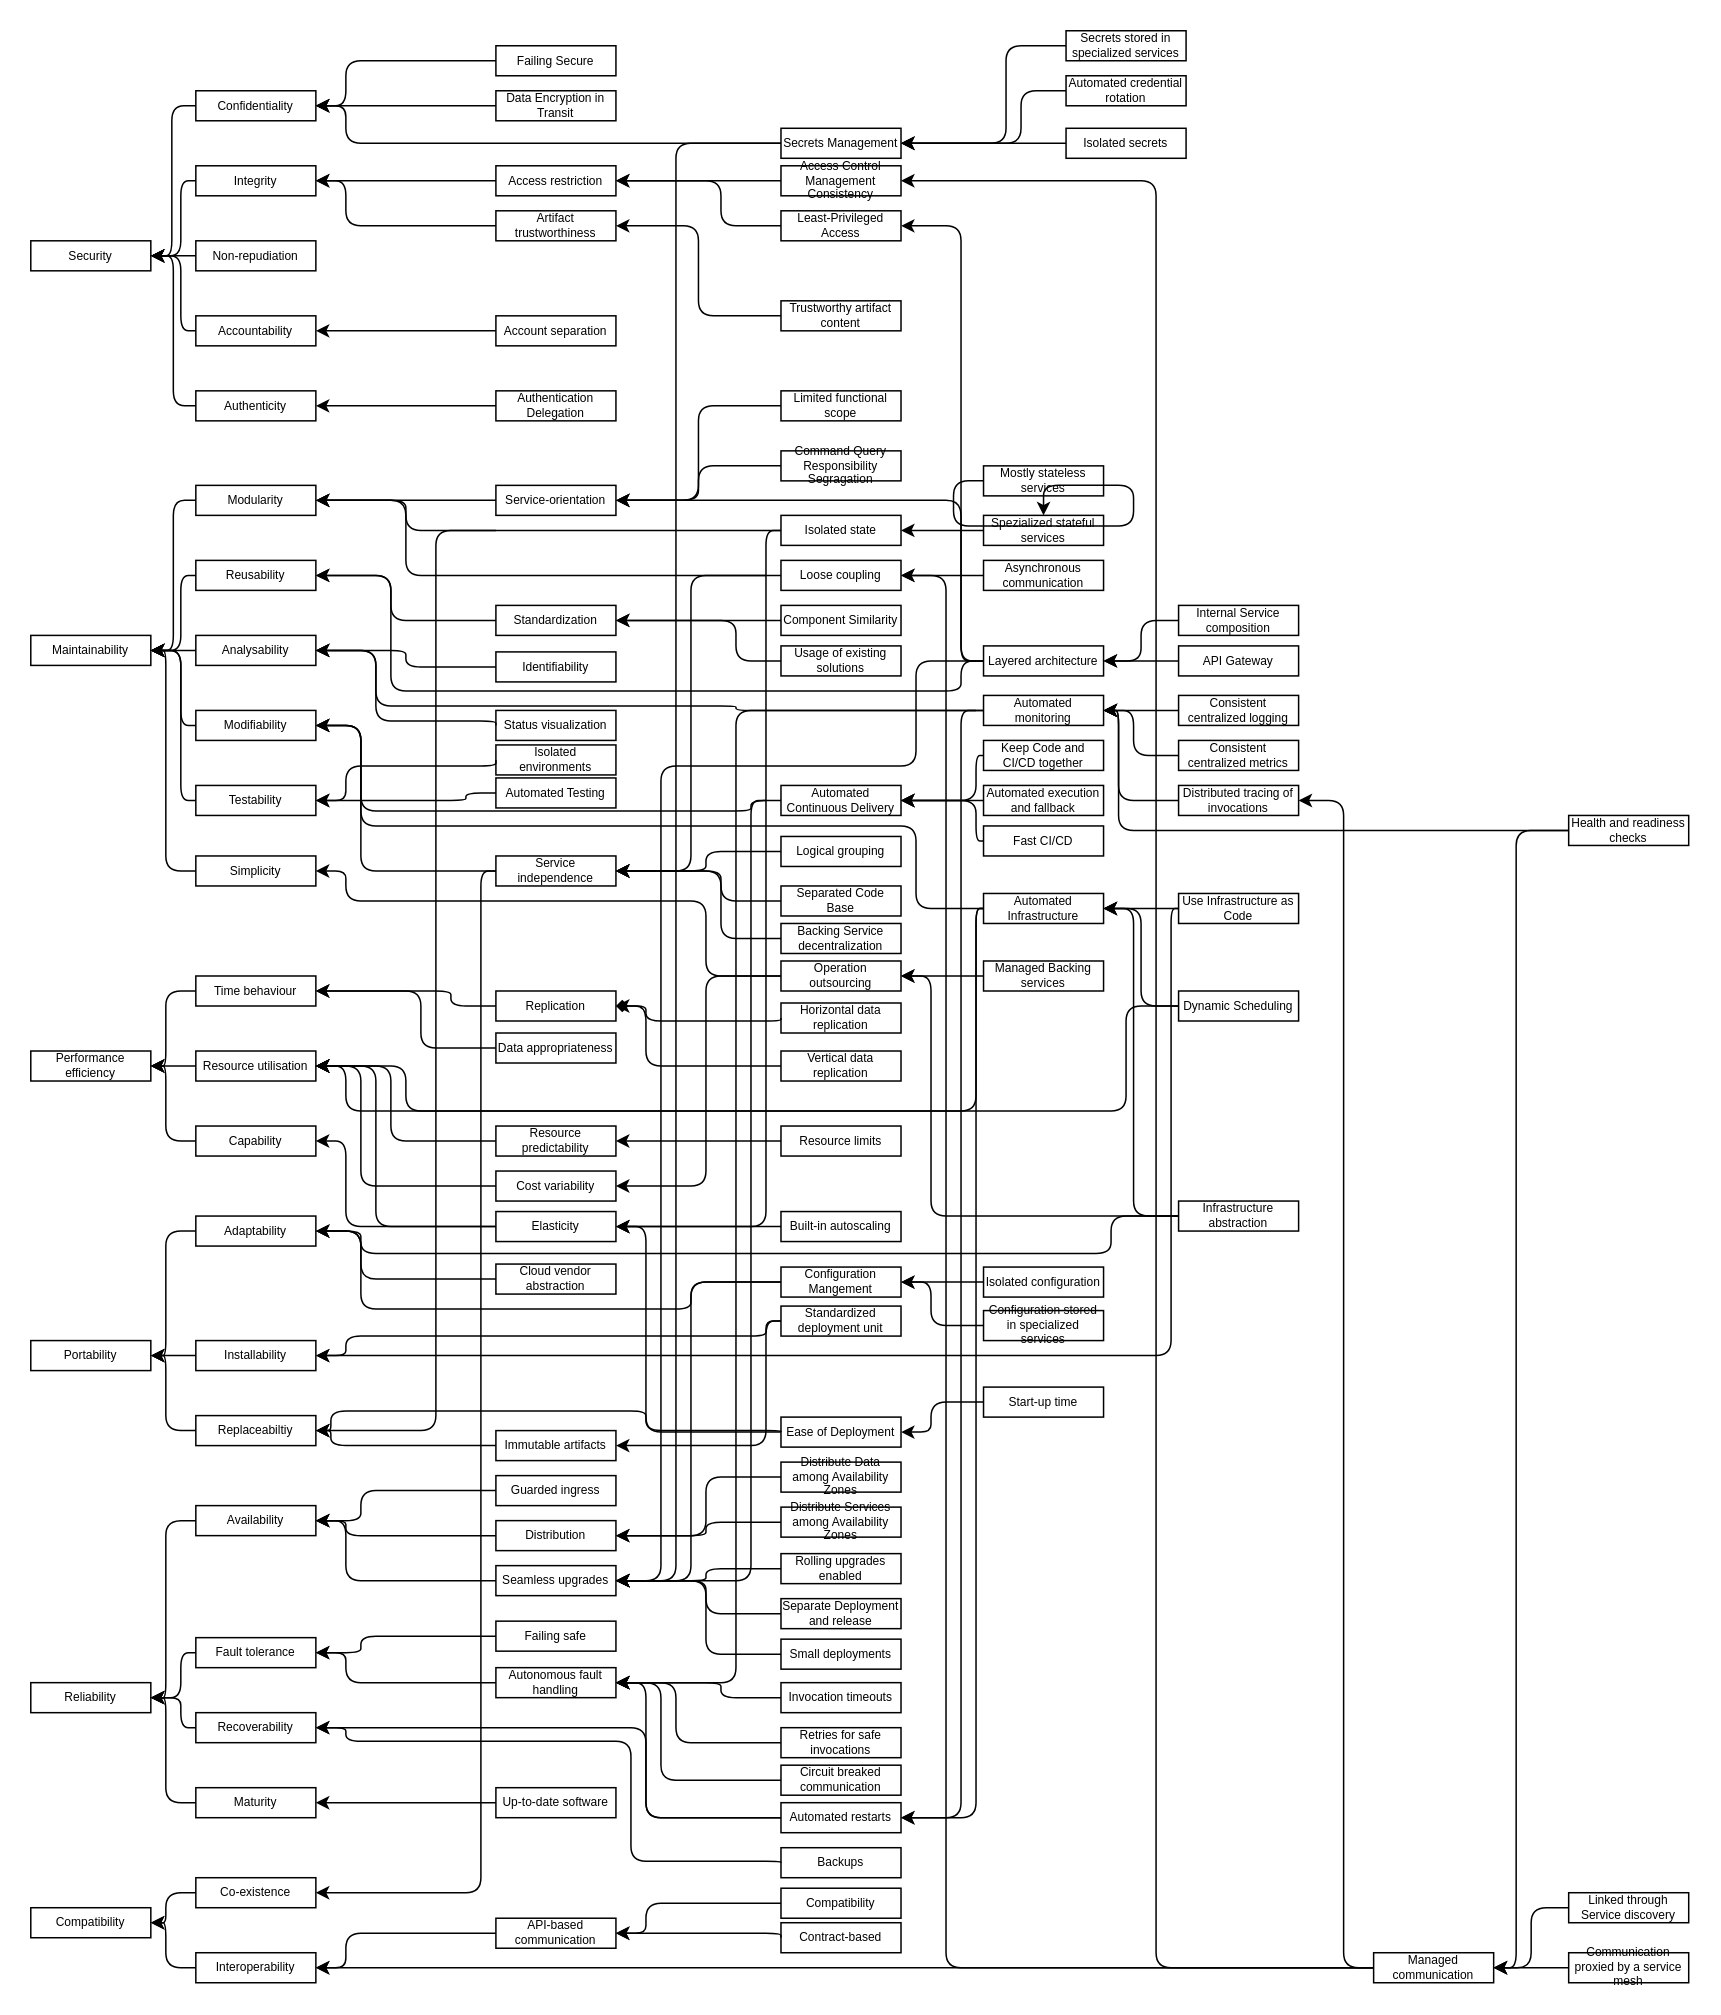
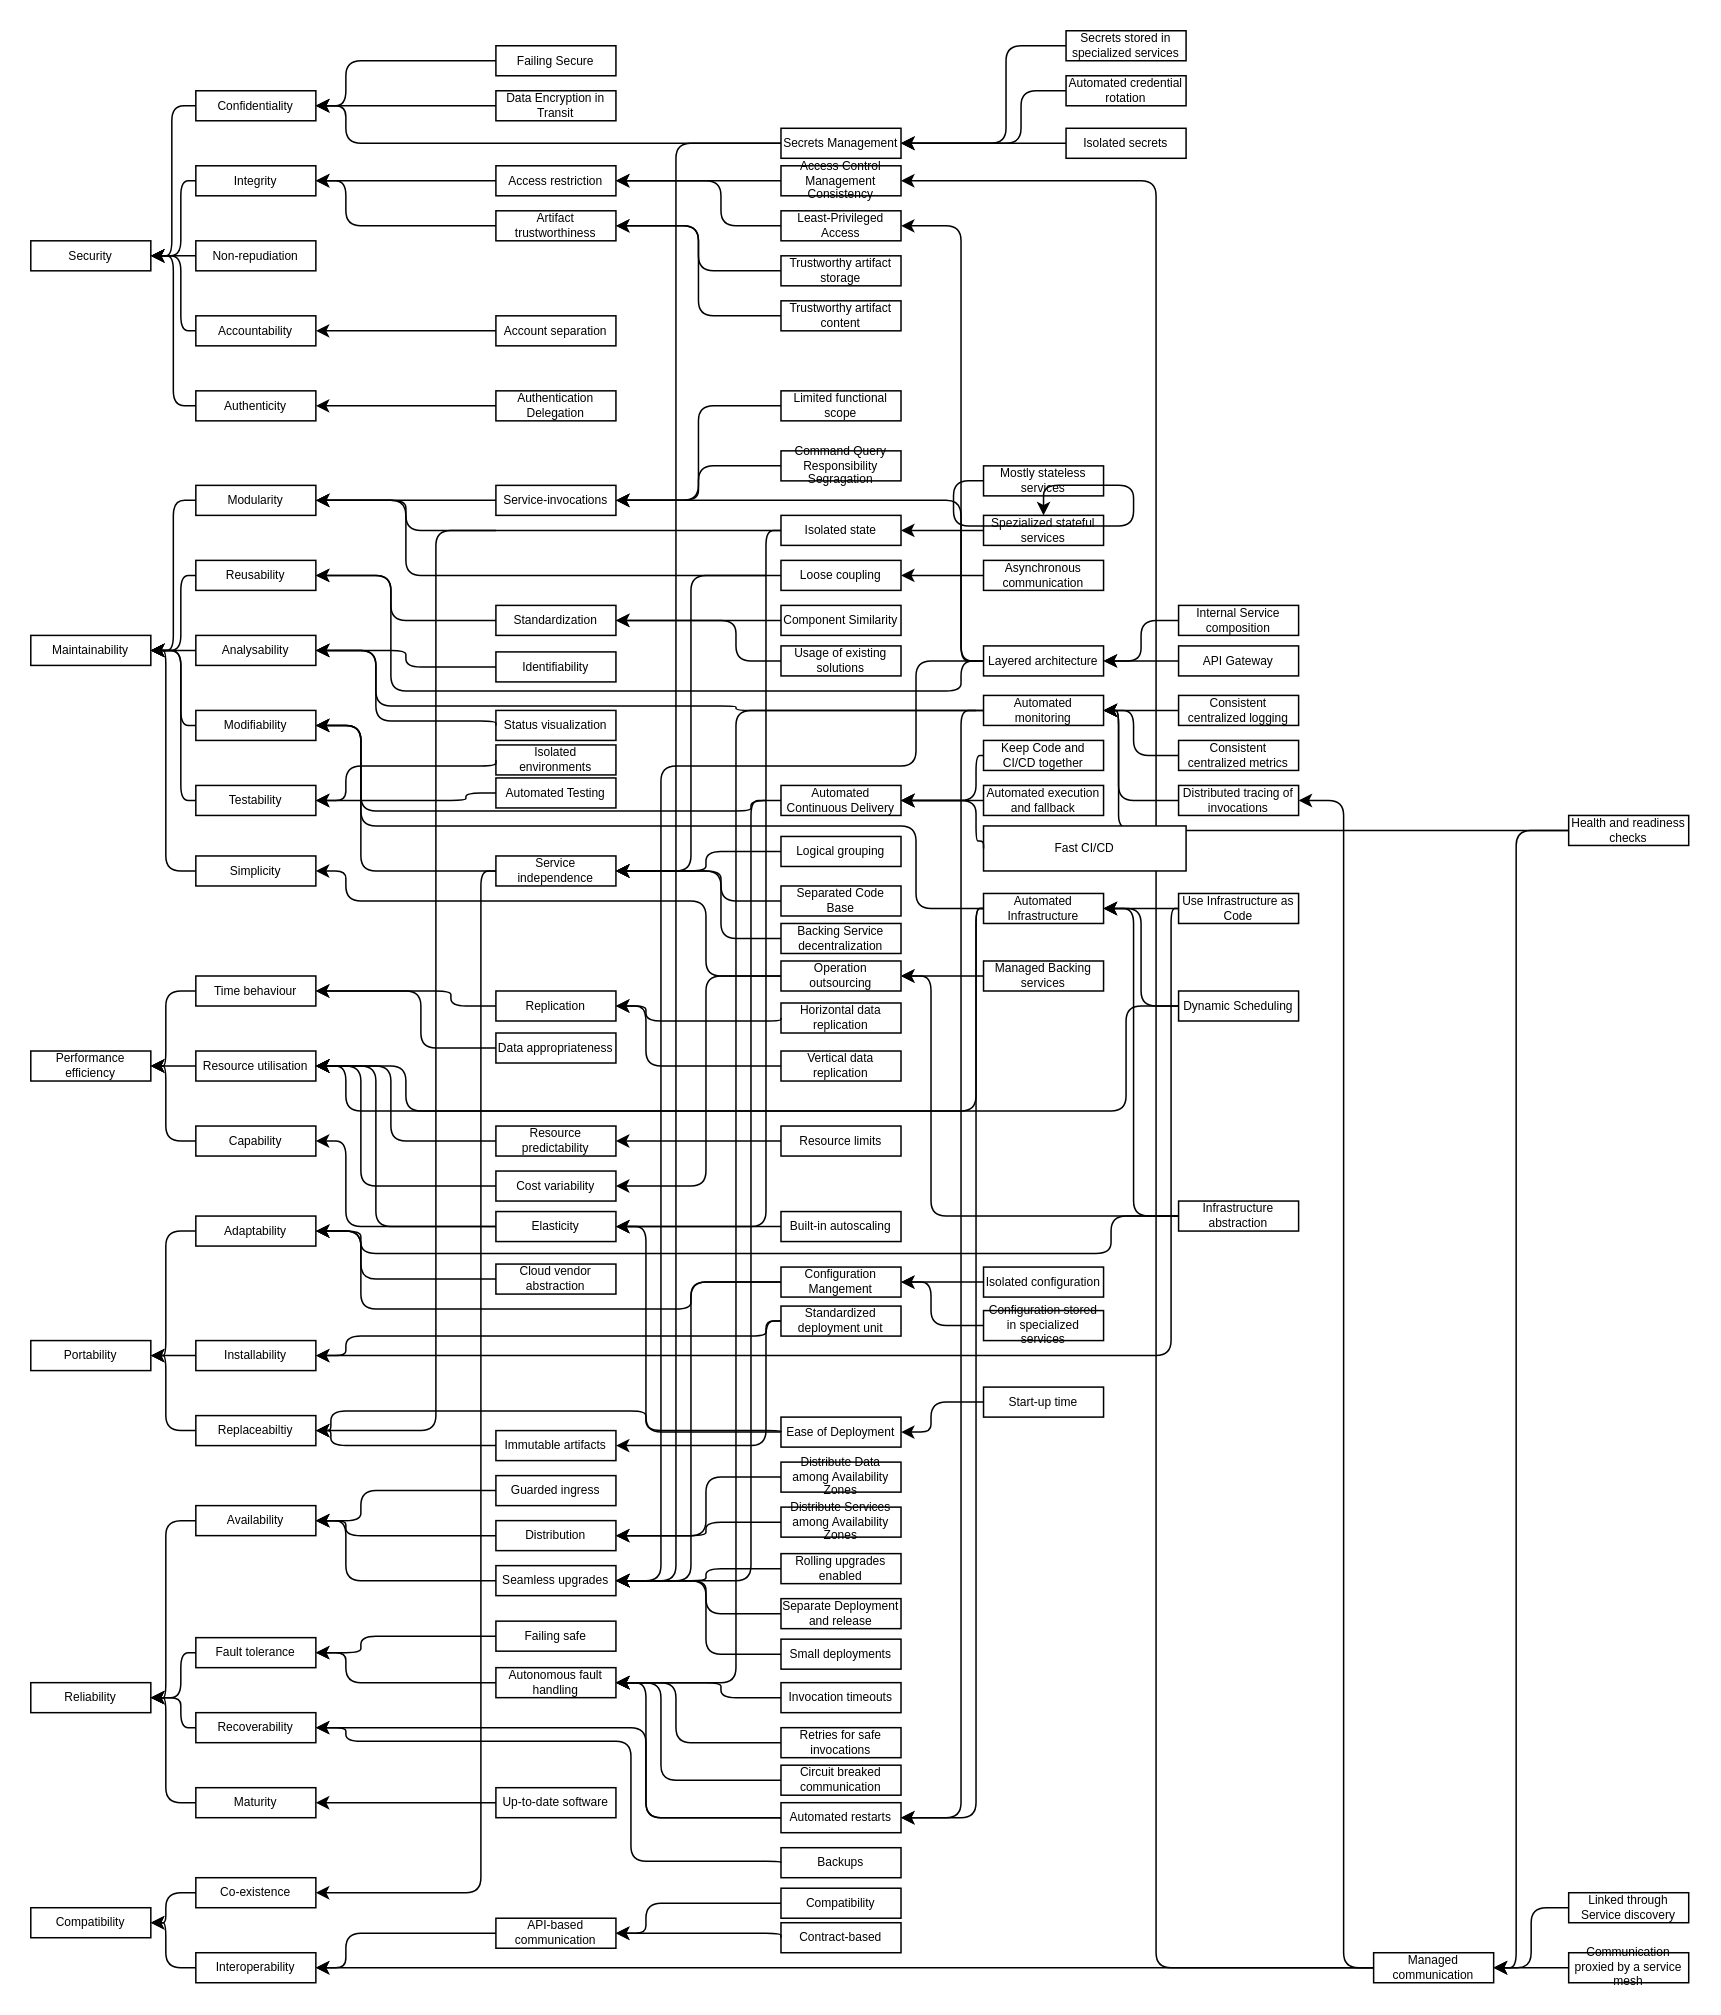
none -> (740, 271)
none -> (841, 271)
(556, 500) -> (556, 500)
(1043, 841) -> (1085, 848)
(645, 1008) -> (645, 1008)
(946, 1270) -> none
